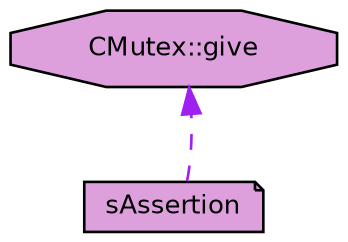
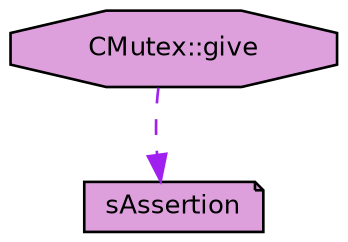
(191, 148) -> (156, 121)
